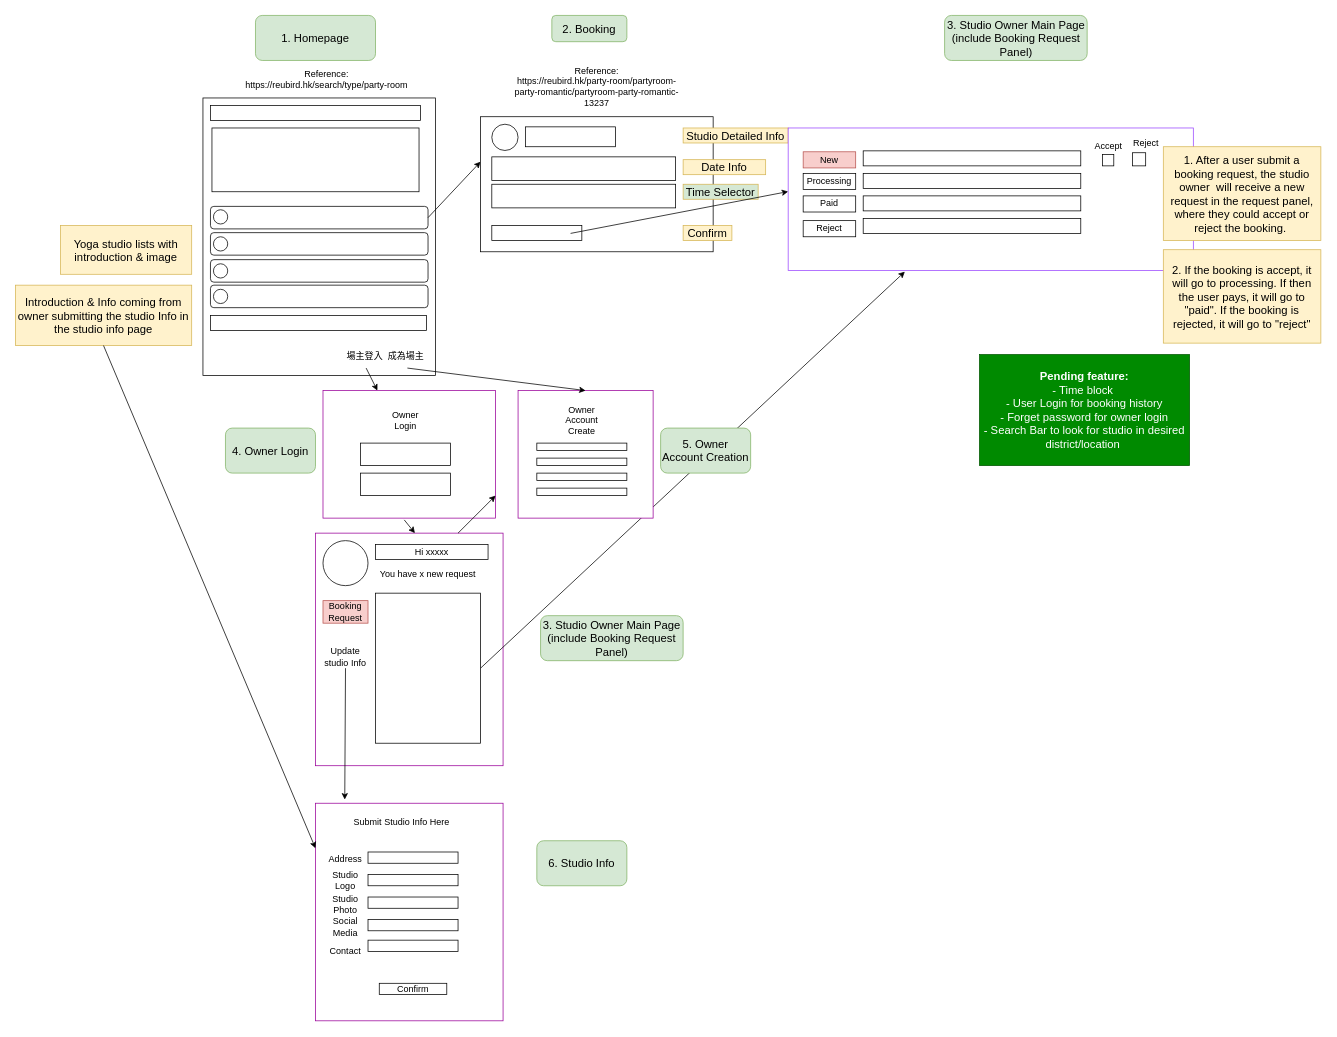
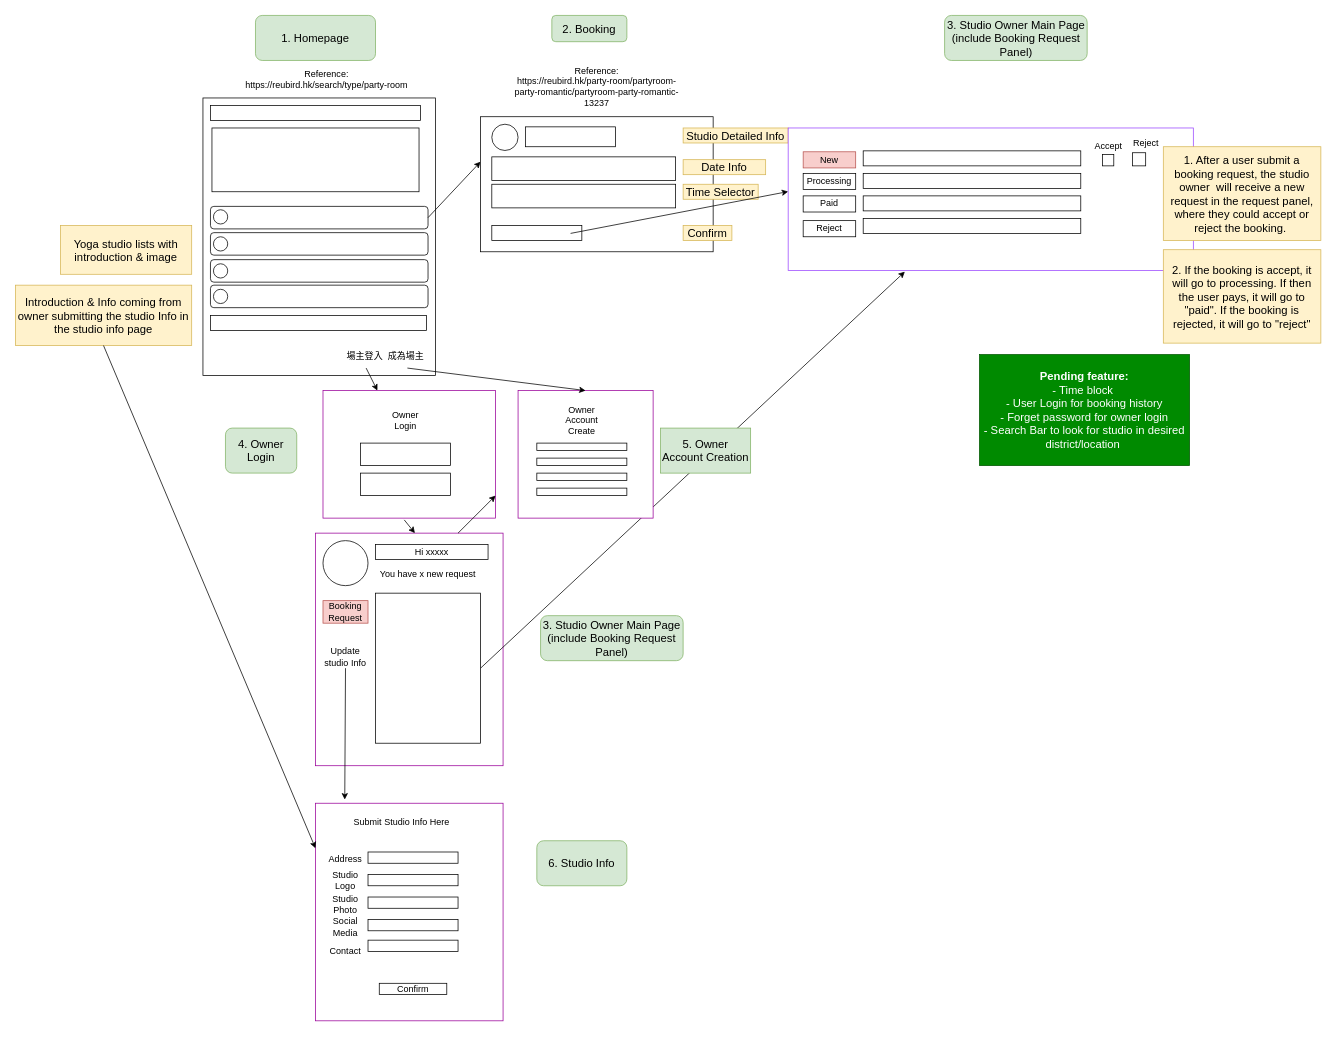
(720, 192) -> (720, 192)
(270, 450) -> (261, 450)
(705, 450) -> (705, 450)
